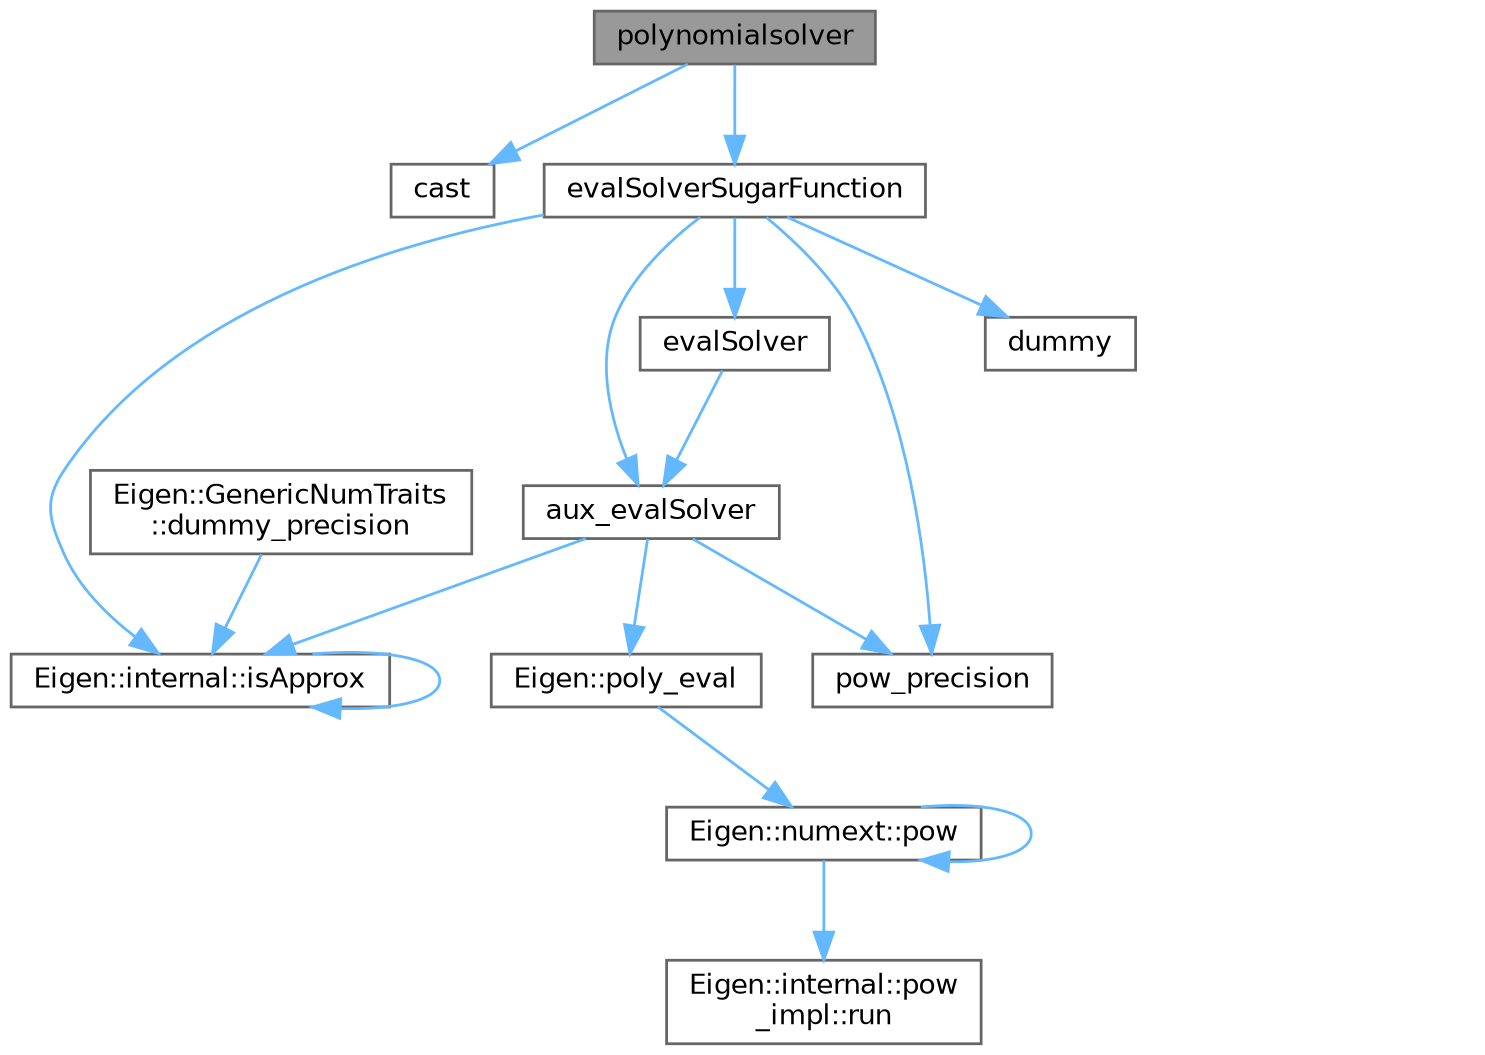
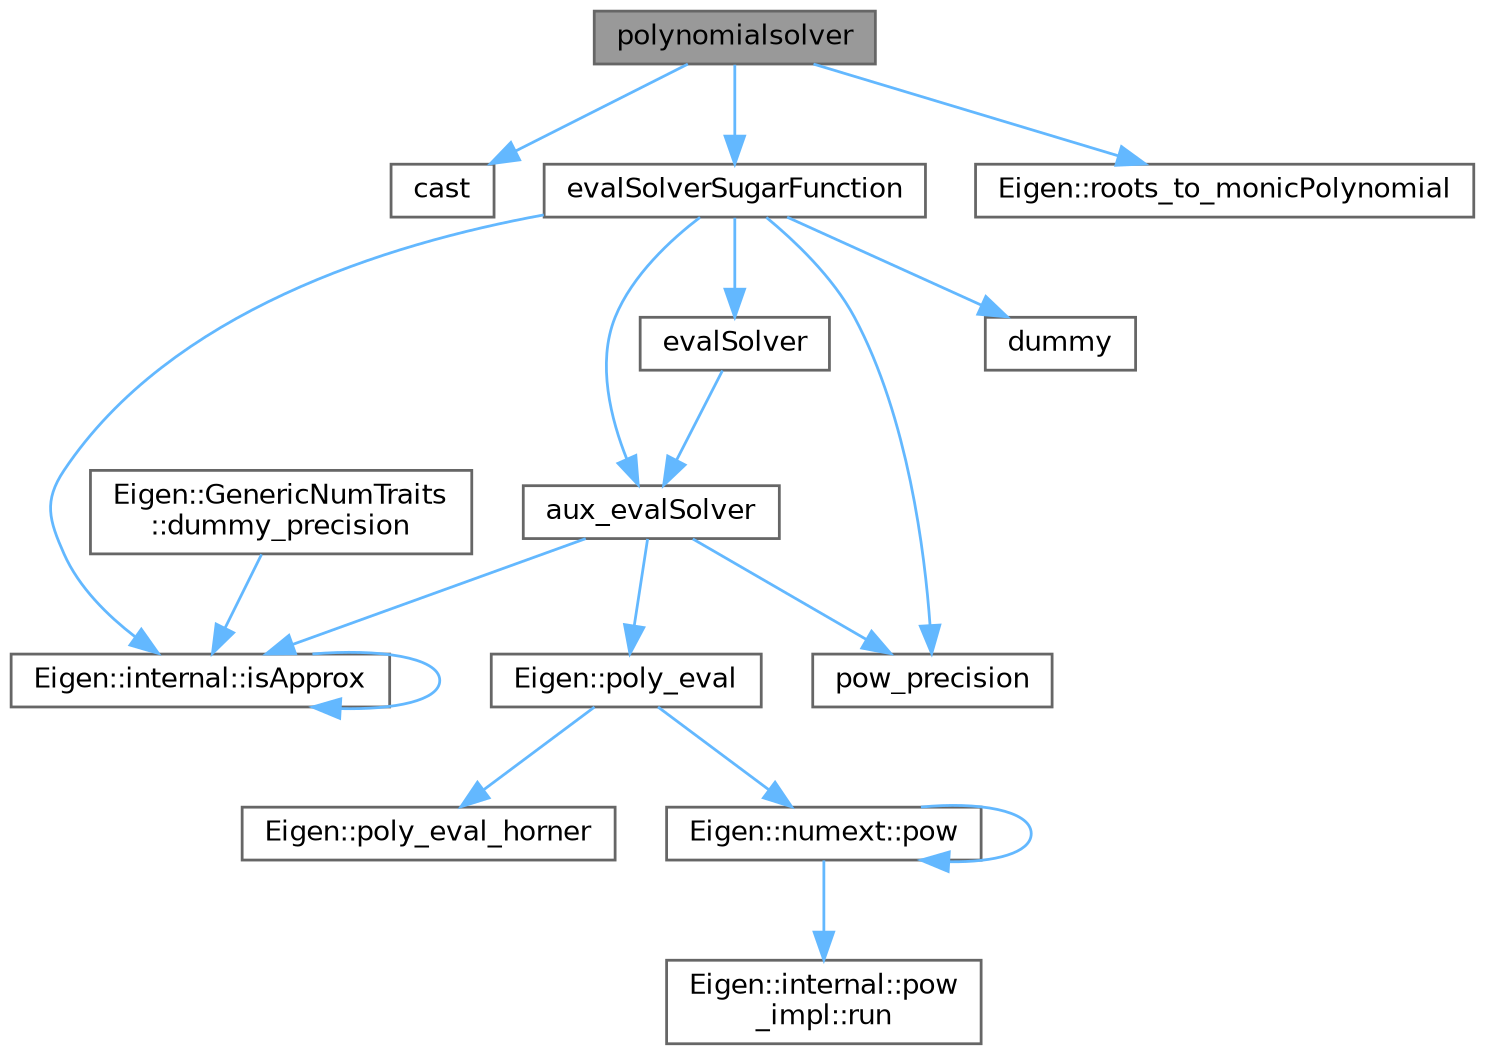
none -> (1225, 191)
none -> (429, 834)
